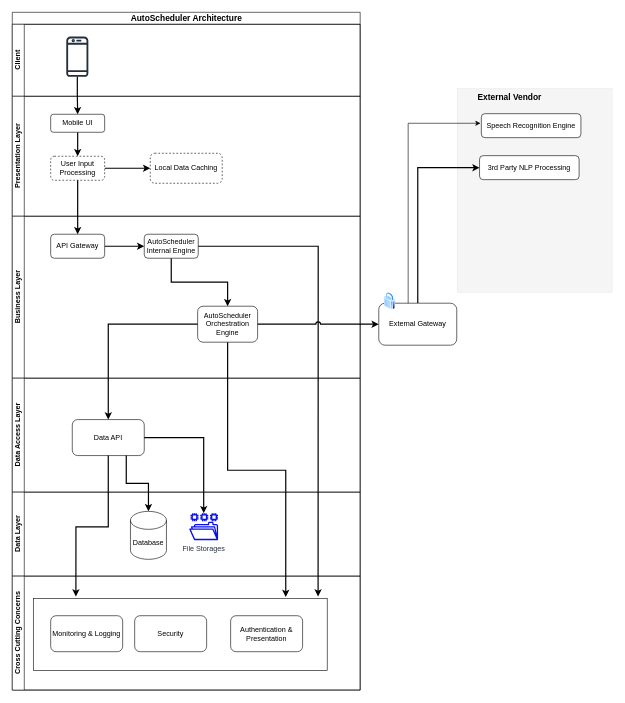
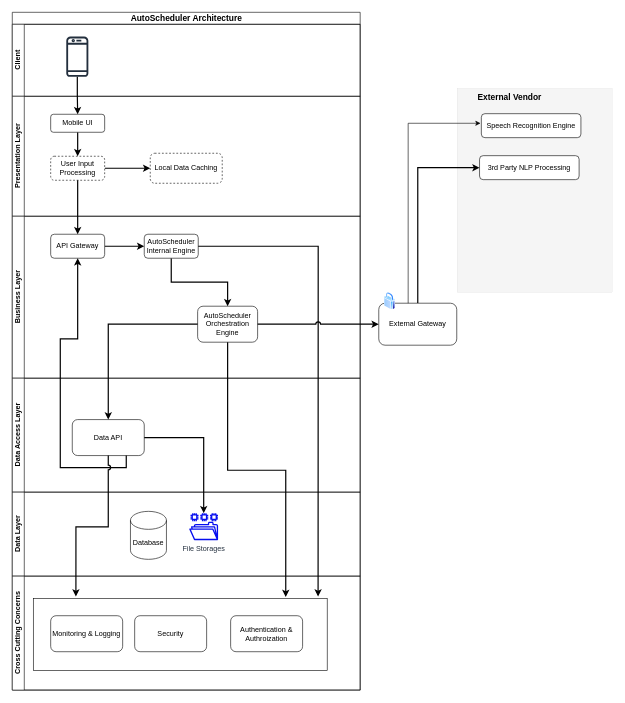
(139, 484) -> (60, 392)
(267, 634) -> (267, 634)
